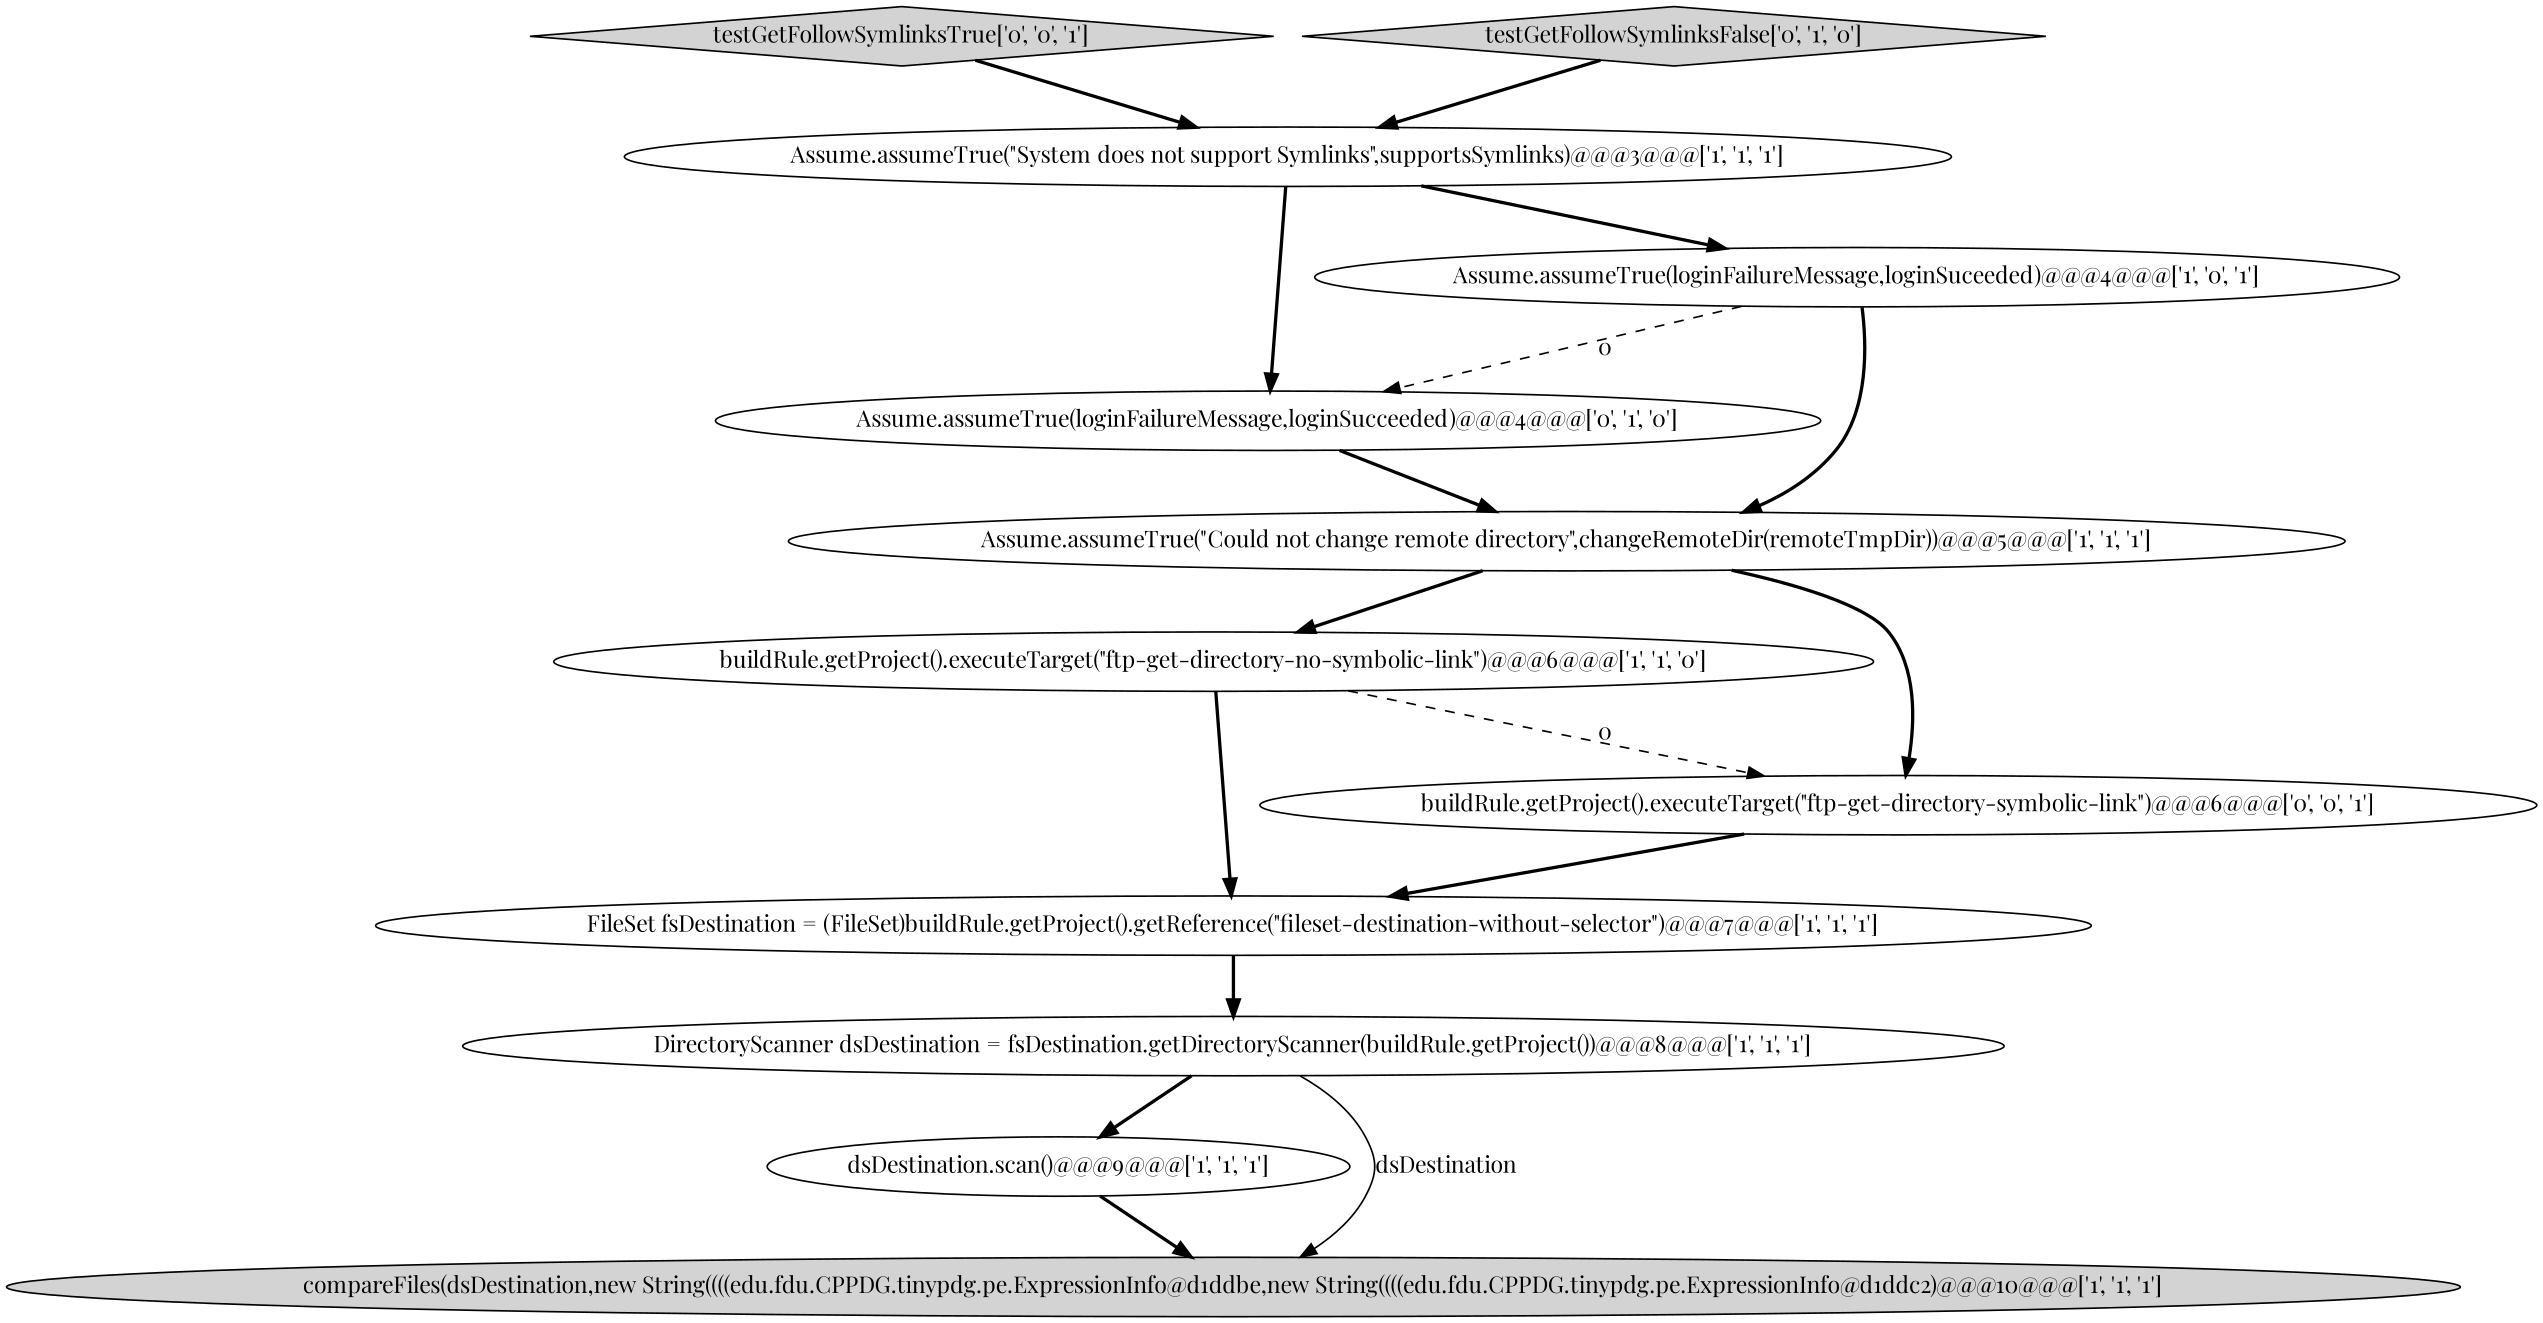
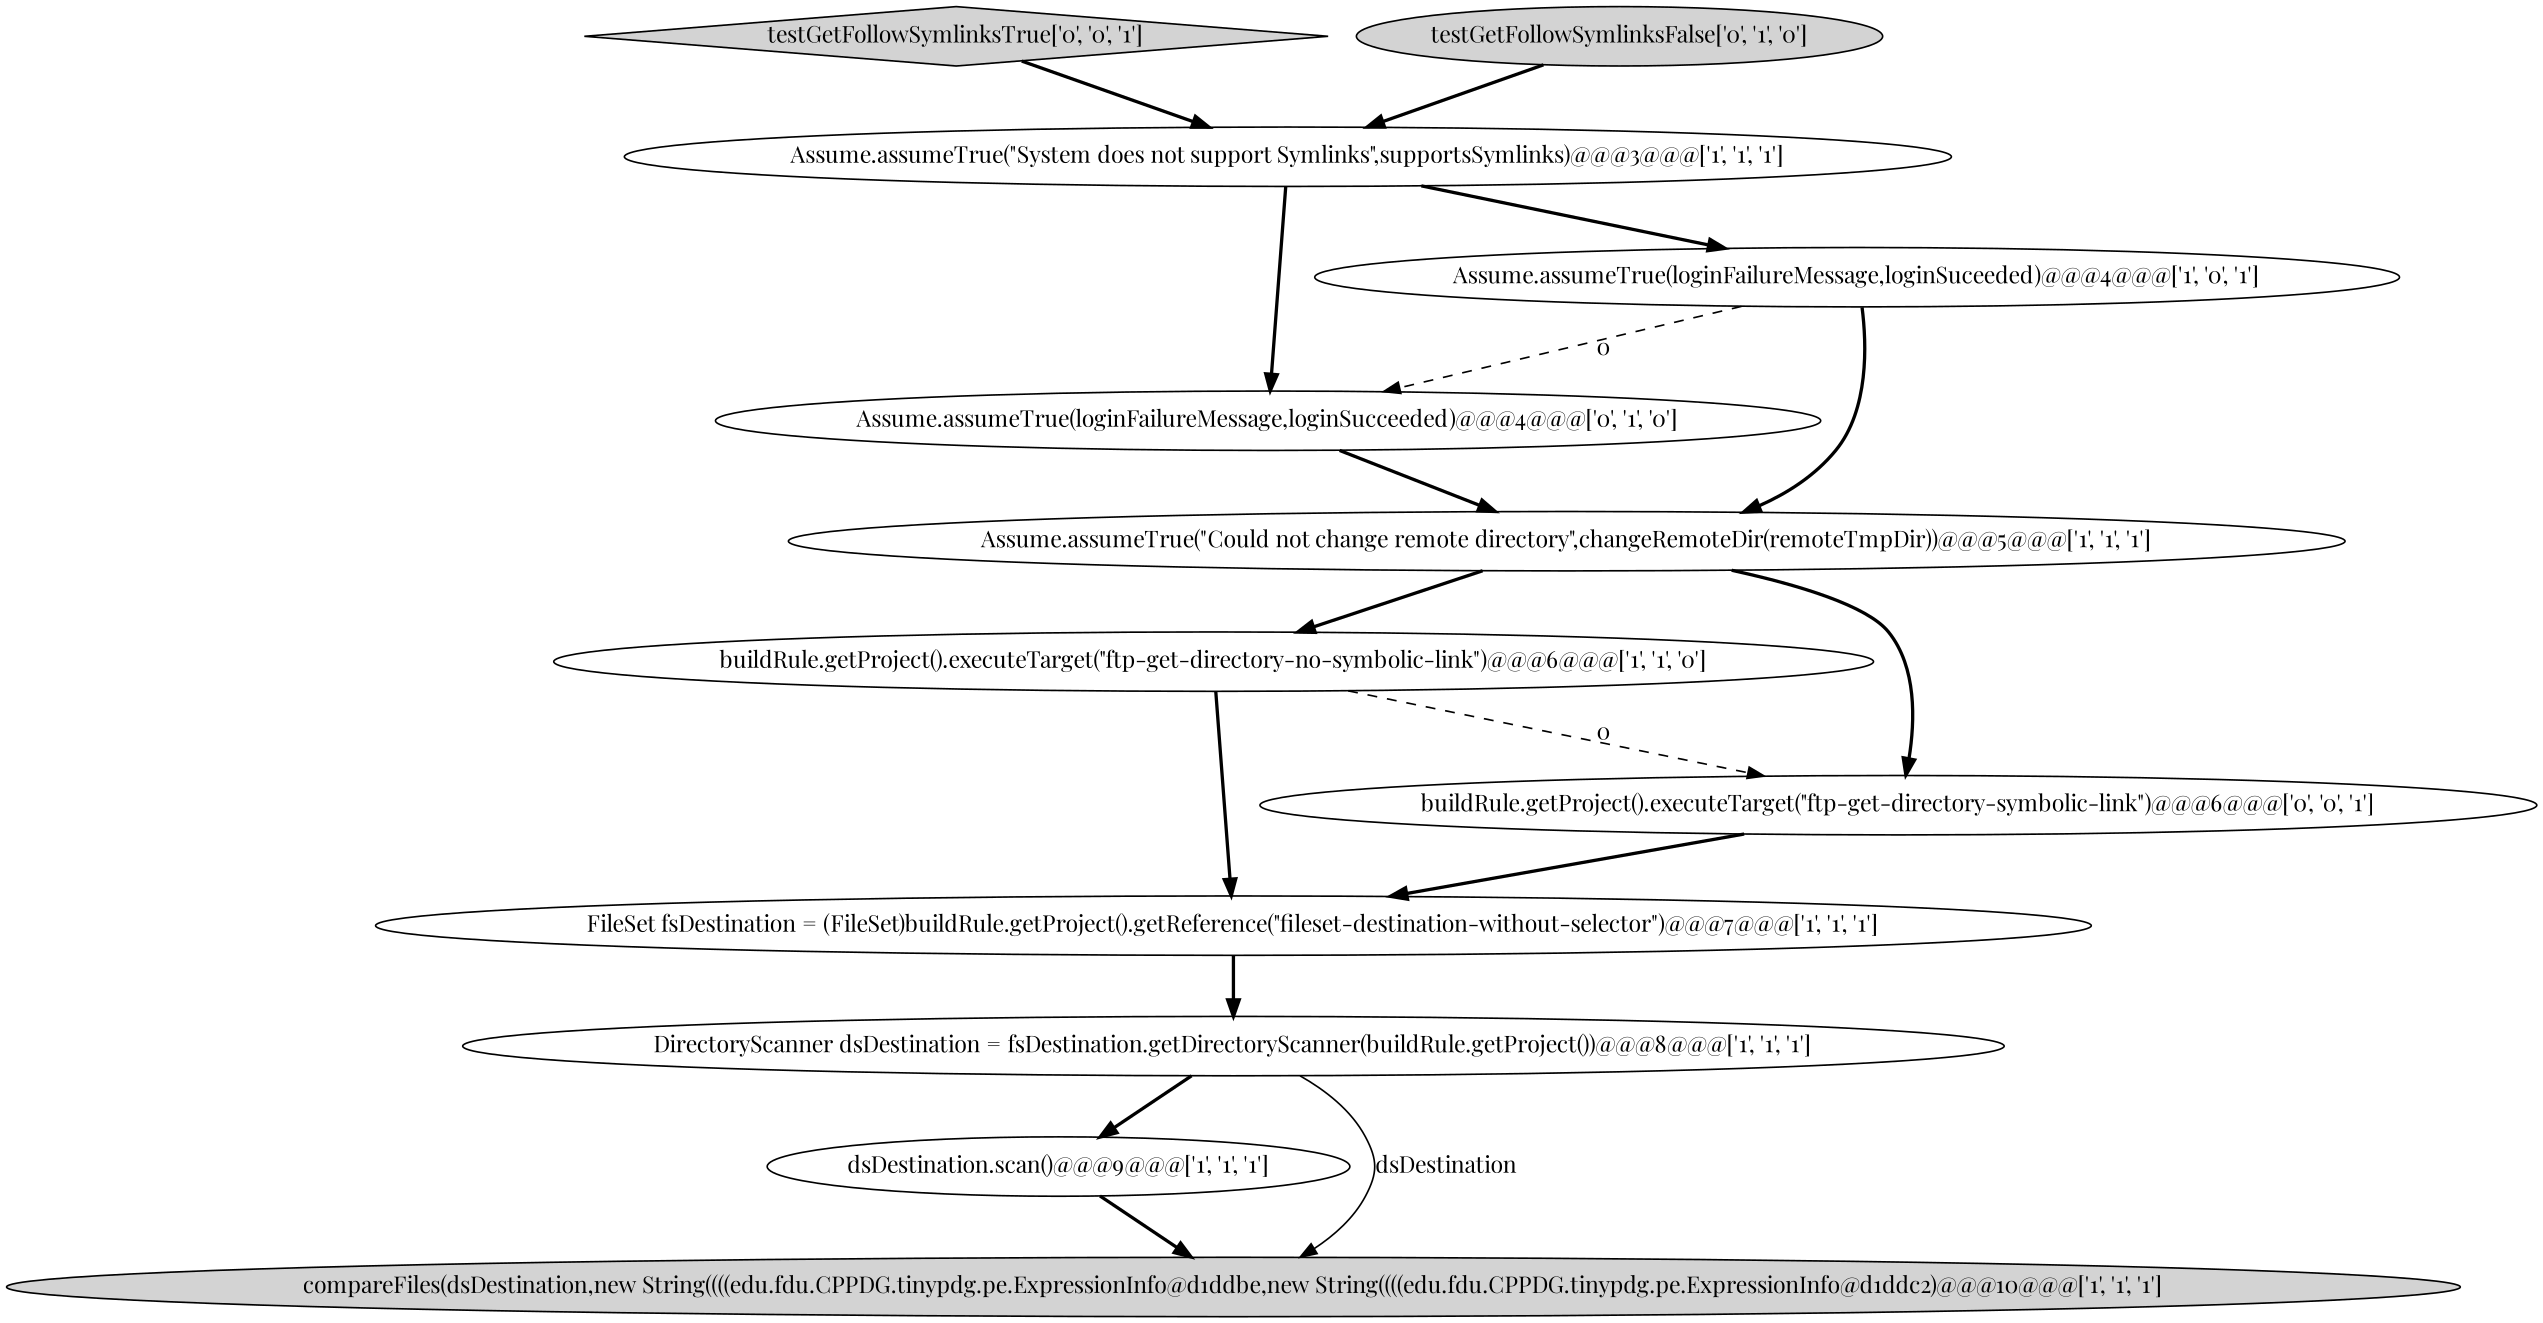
(1674, 36) -> (1620, 36)
